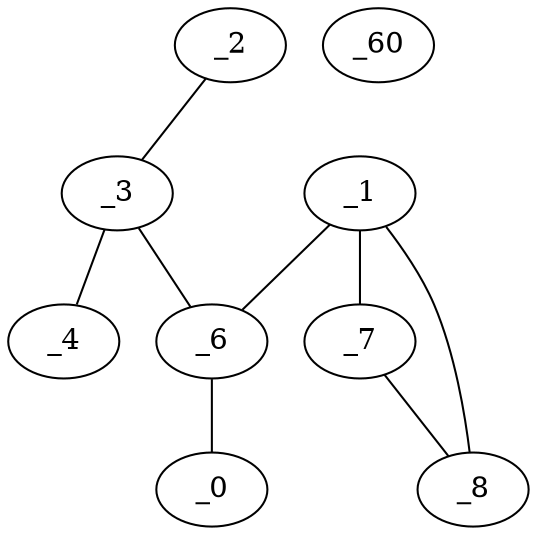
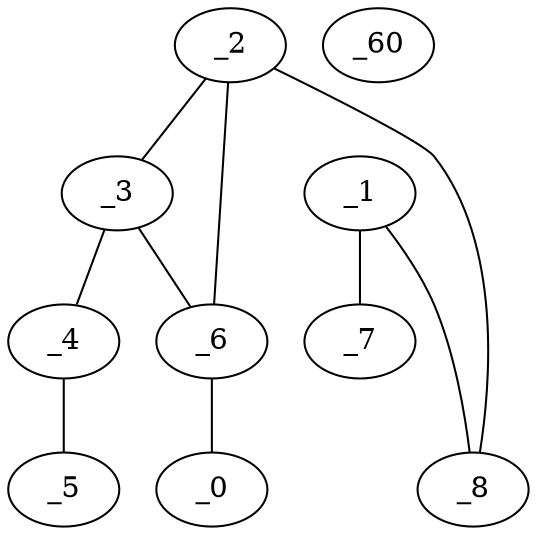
(286, 267) -> (221, 193)
(417, 416) -> (464, 211)
none -> (64, 490)
